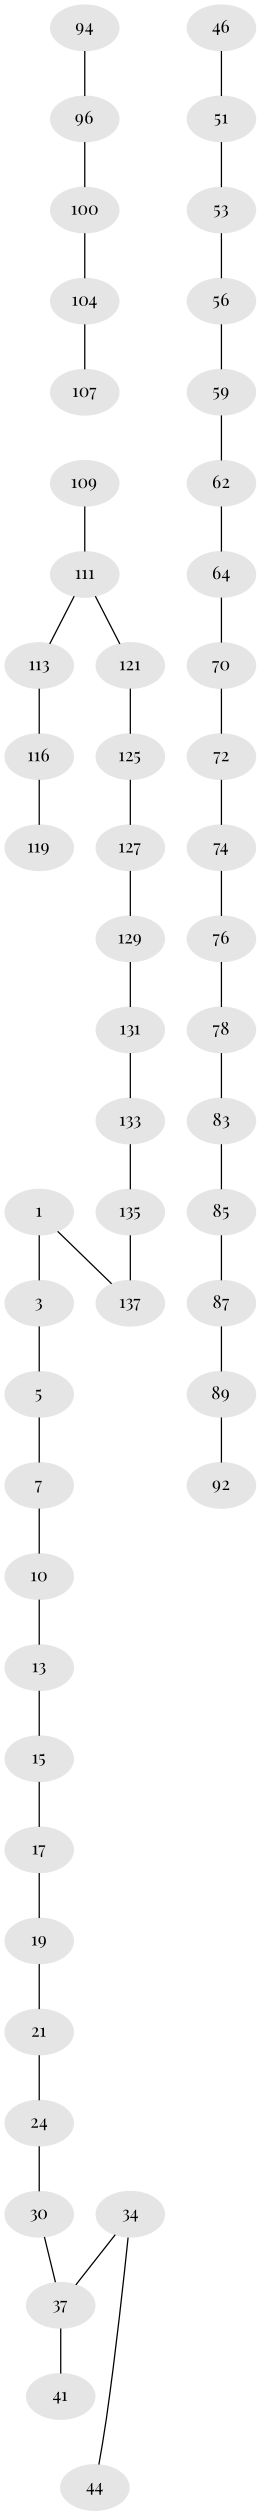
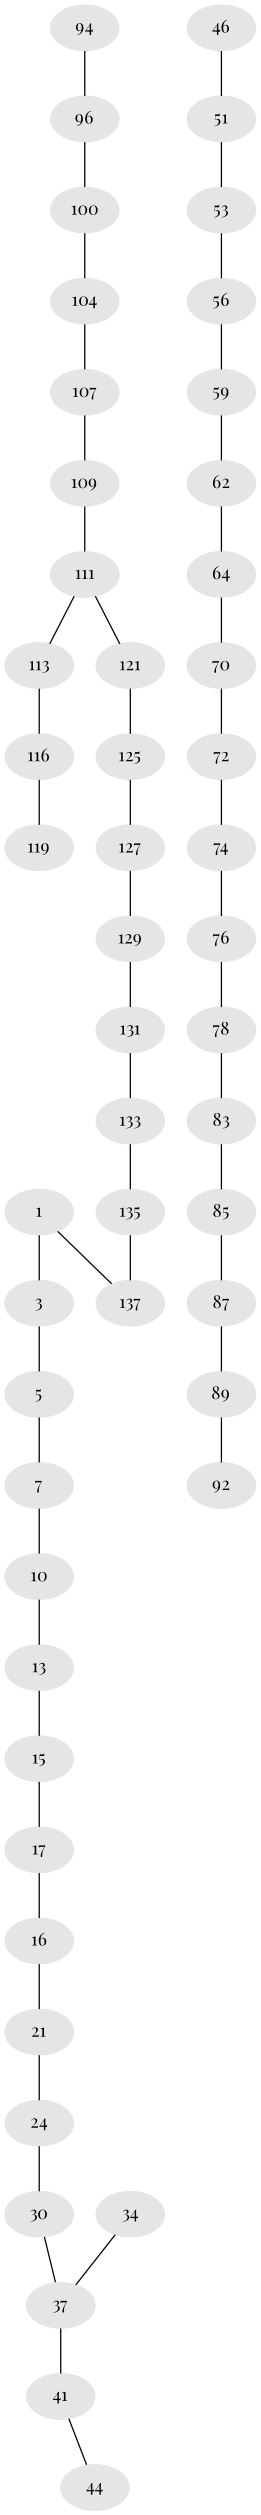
none -> (85, 438)
(39, 1941) -> (39, 1941)
(115, 2351) -> (78, 2442)
